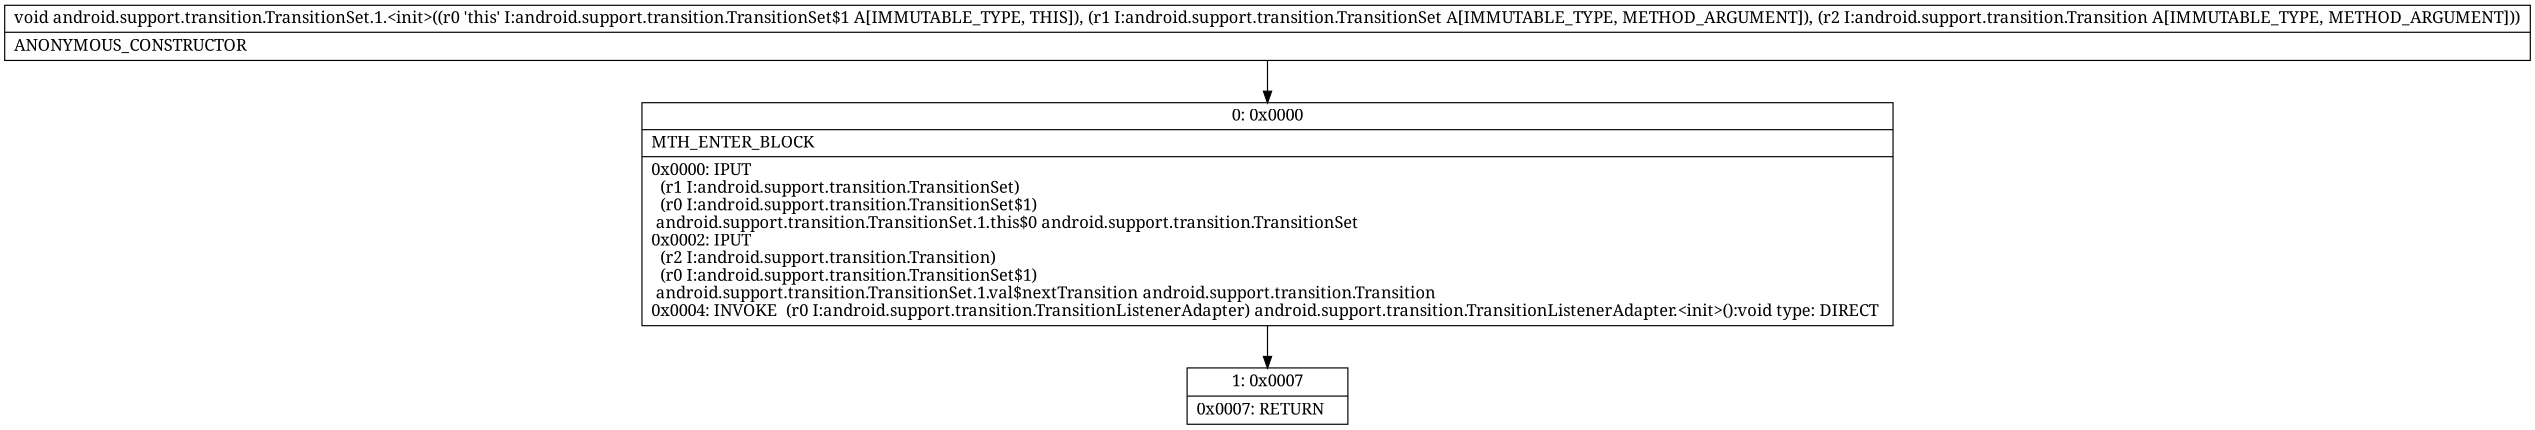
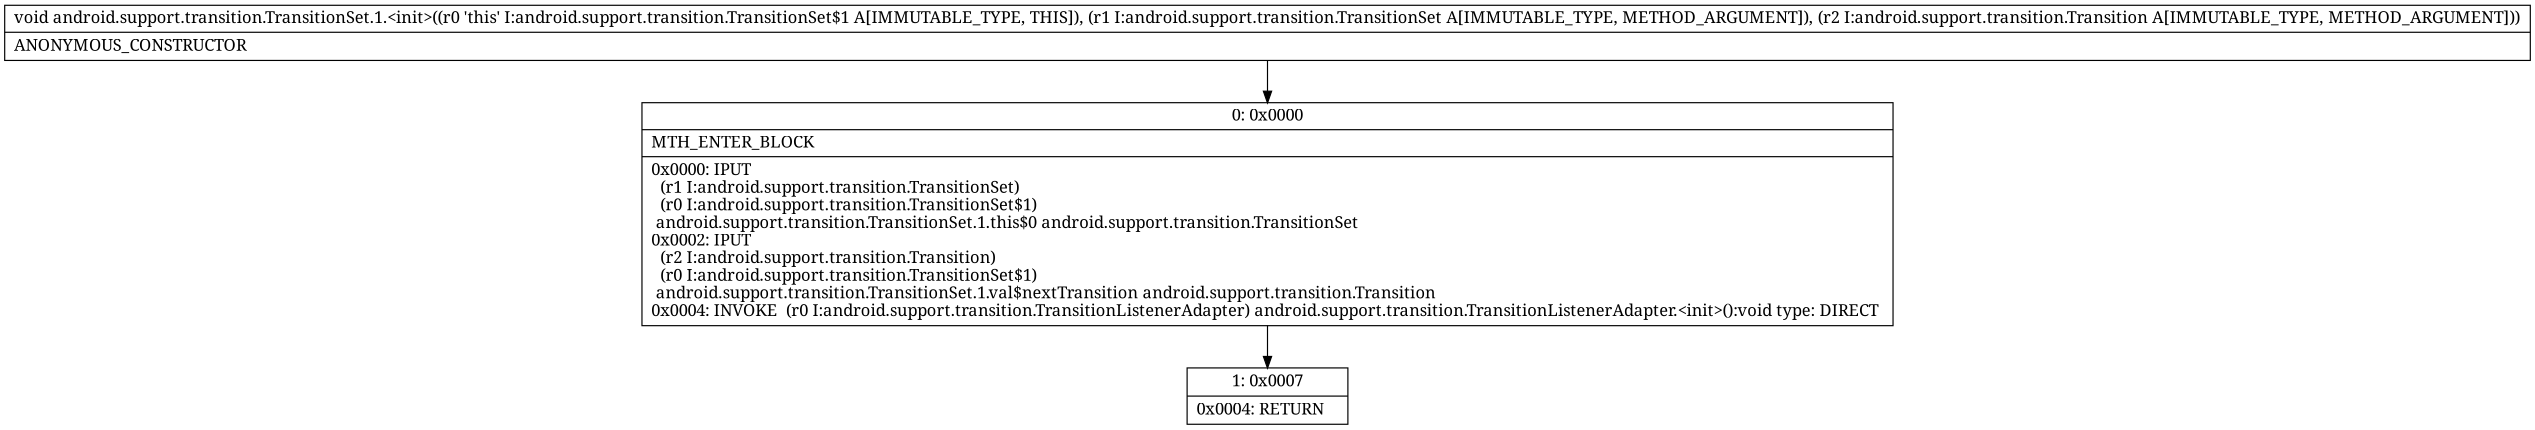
(1268, 410) -> (1268, 410)
